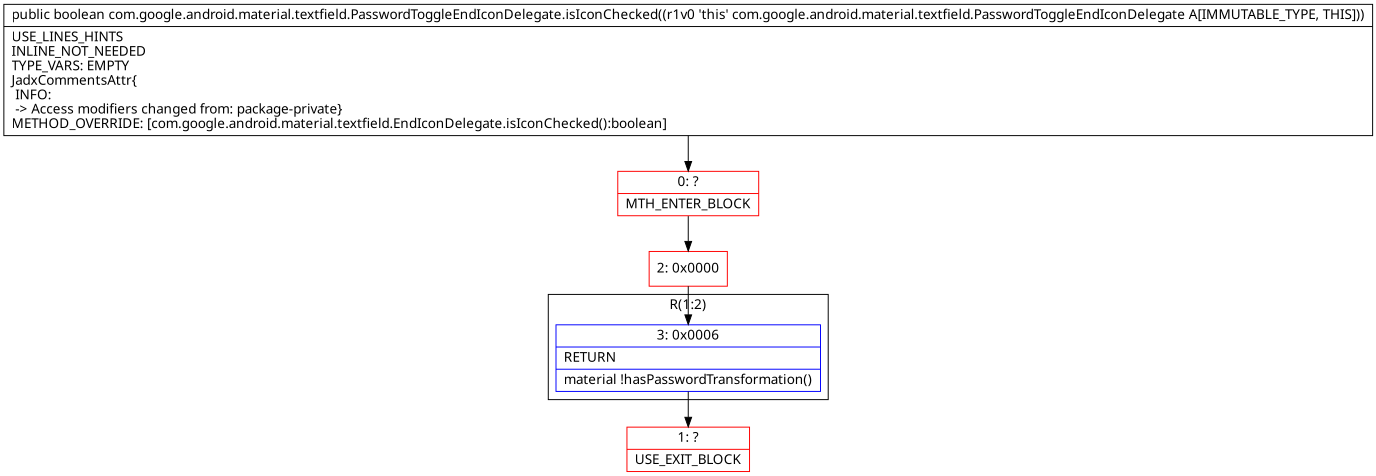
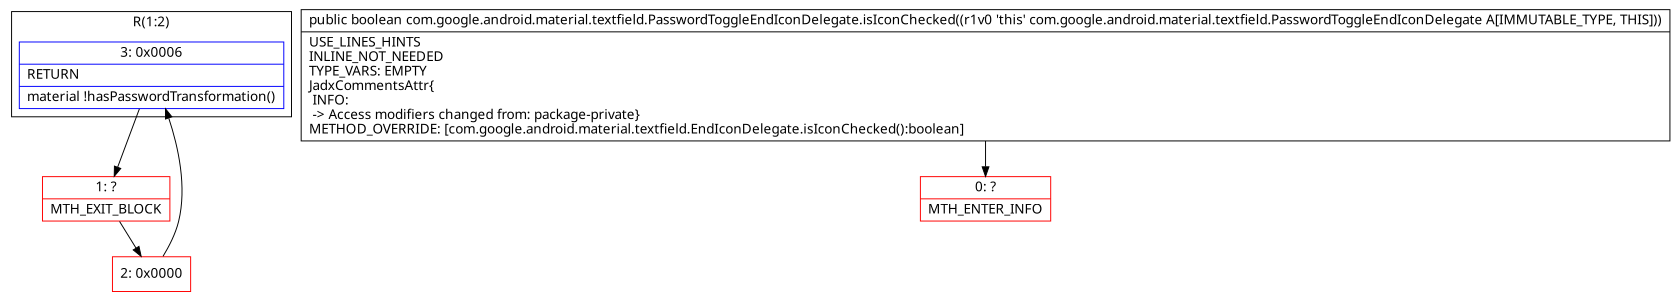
(688, 204) -> (986, 209)
(688, 229) -> (128, 235)
(688, 460) -> (106, 209)
